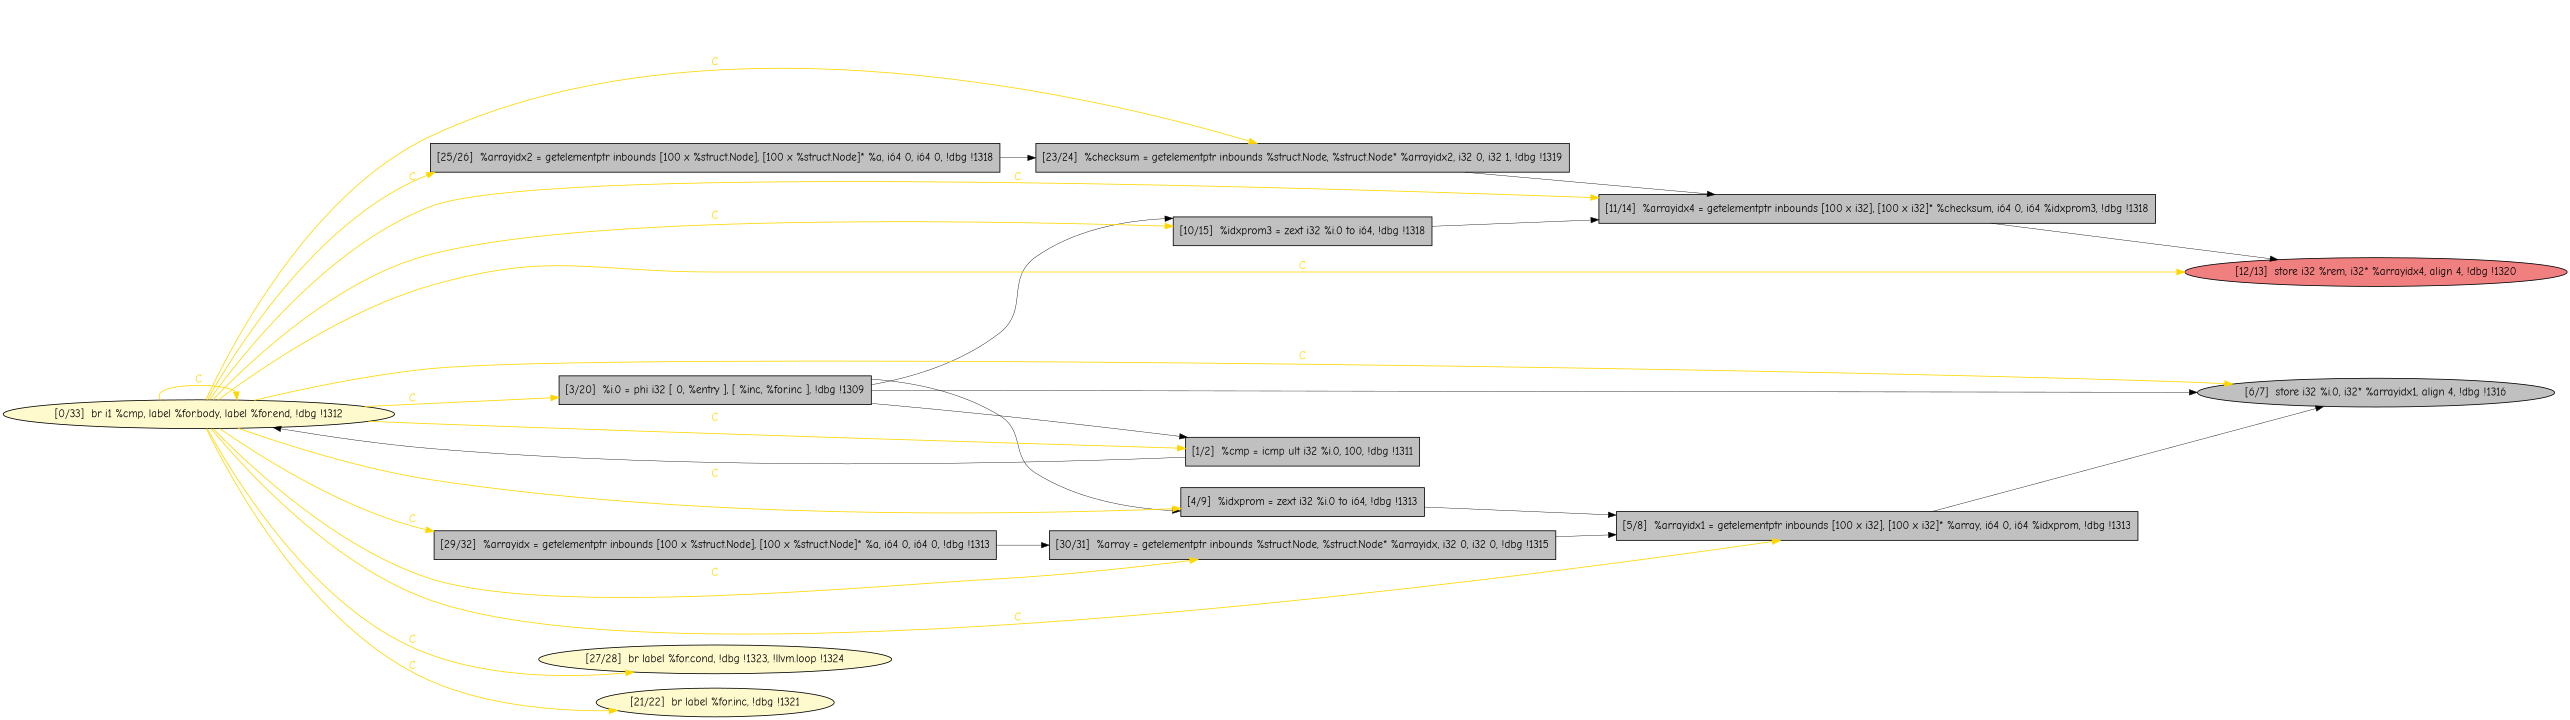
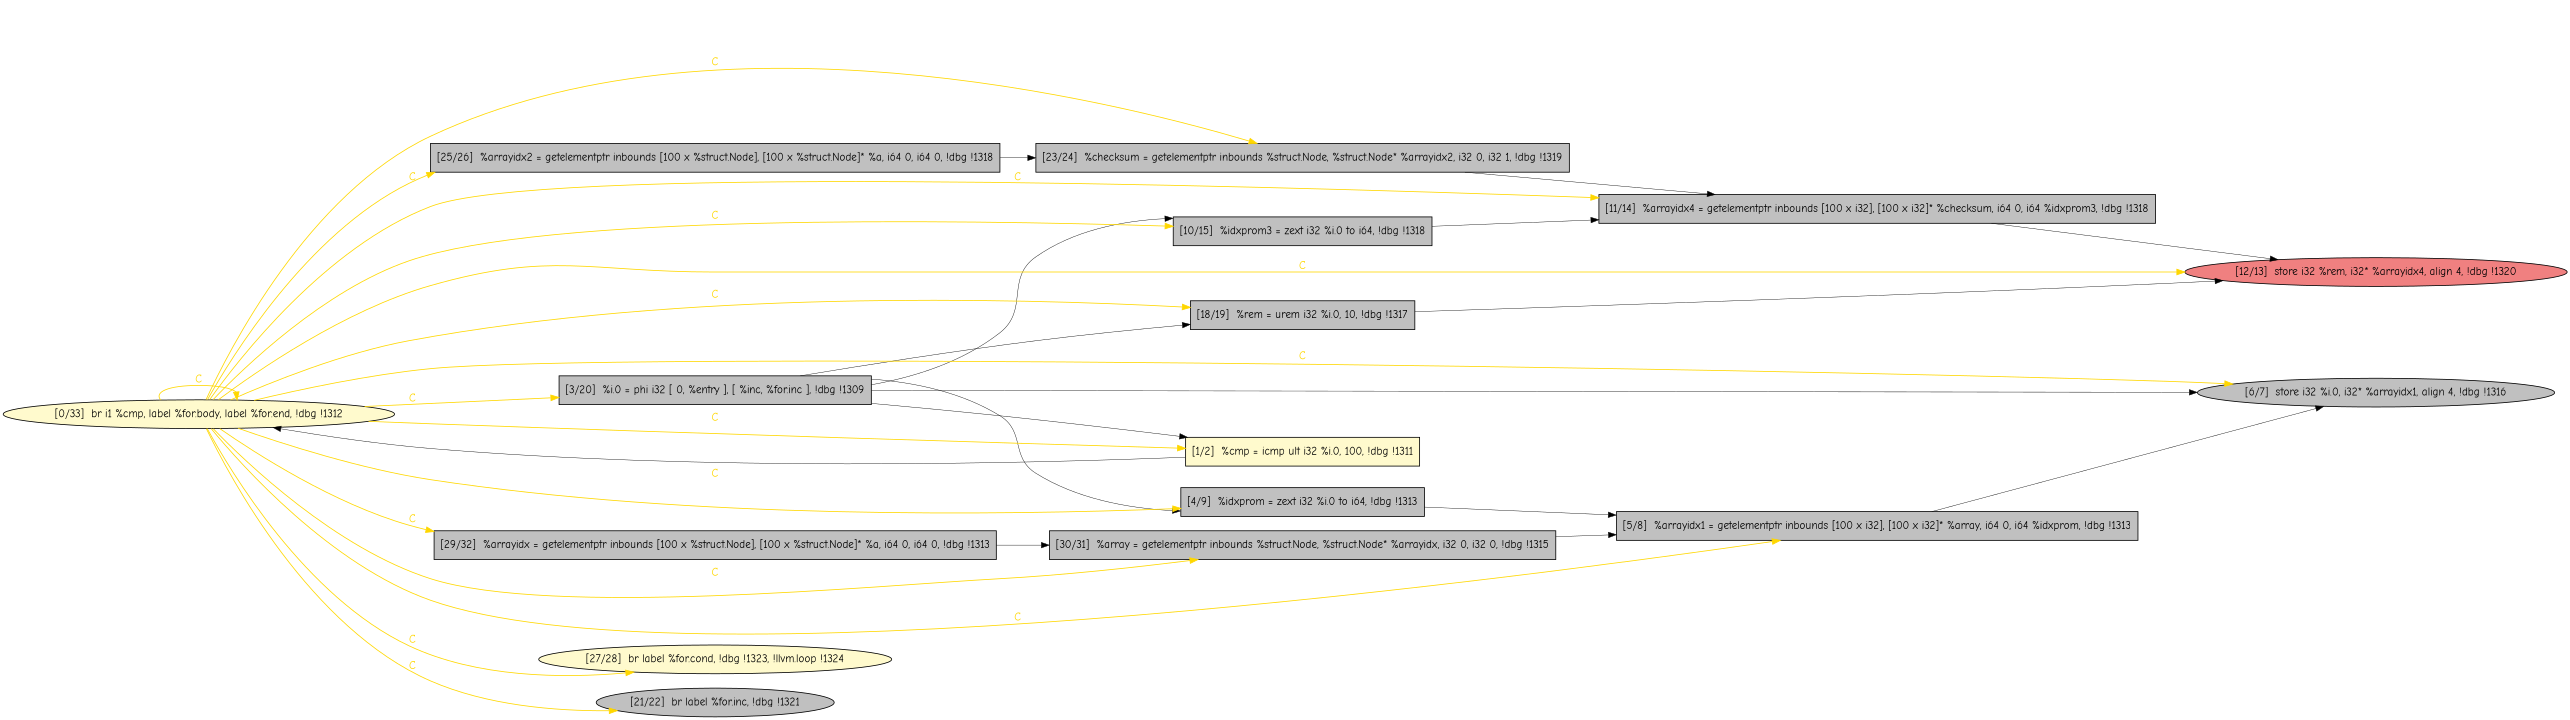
none -> (1303, 315)
(1303, 452) -> (1303, 452)
(715, 702) -> (715, 702)
